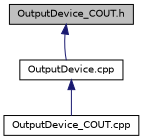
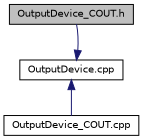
(65, 47) -> (78, 37)
